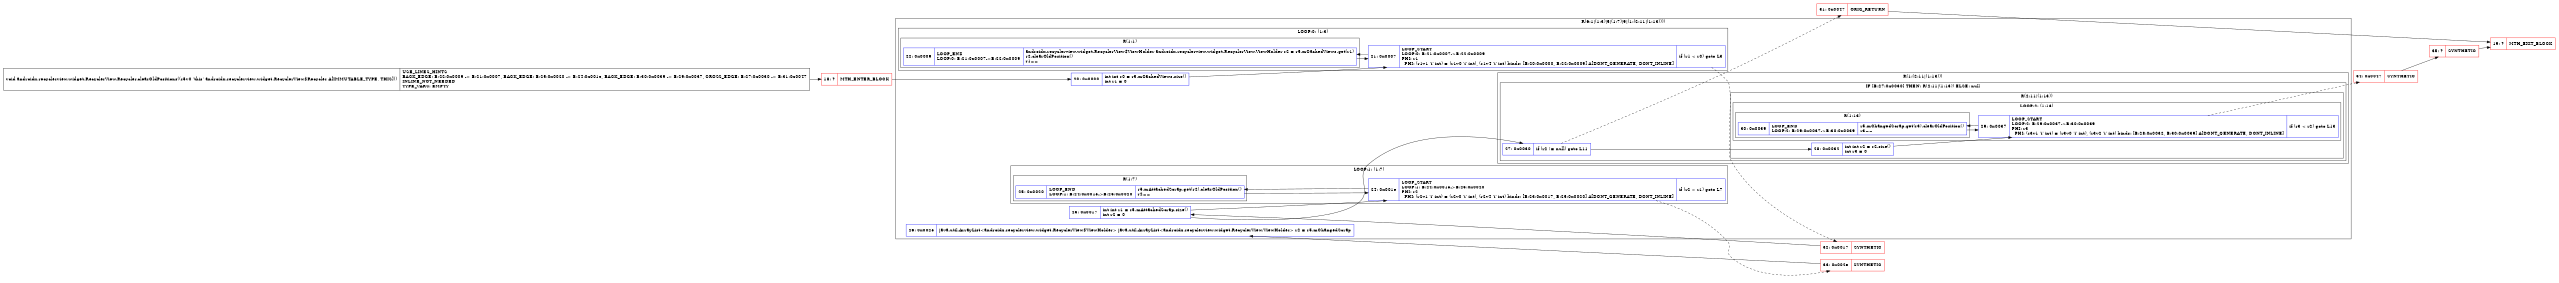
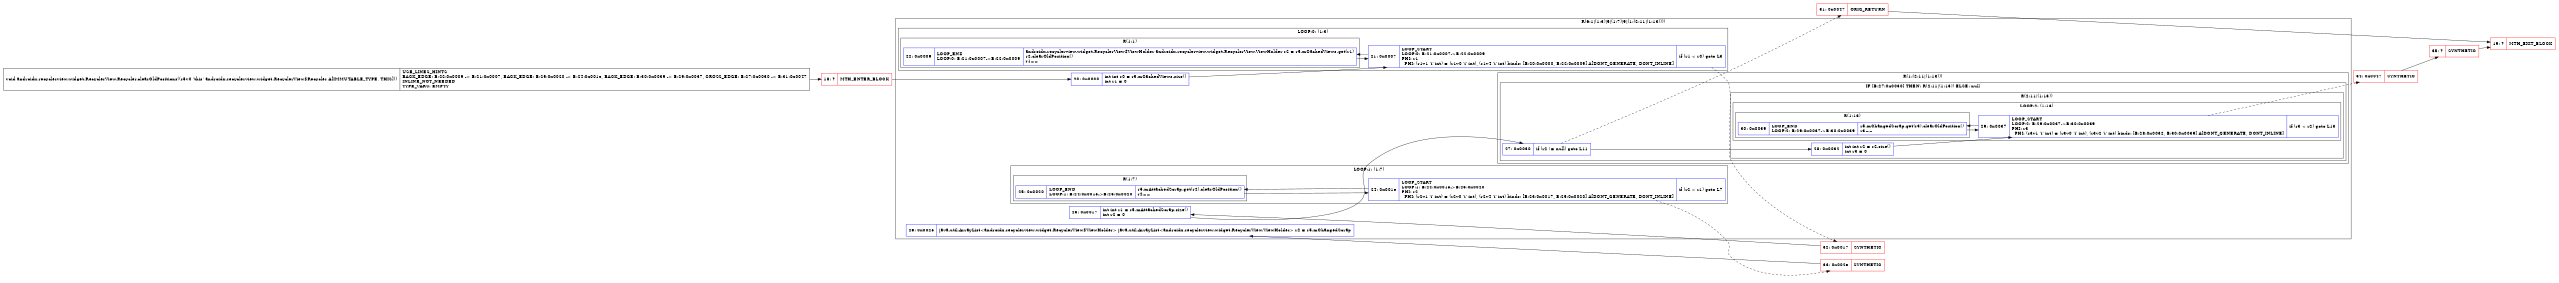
(1287, 206) -> none
